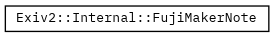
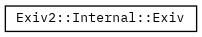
(137, 19) -> (101, 19)
